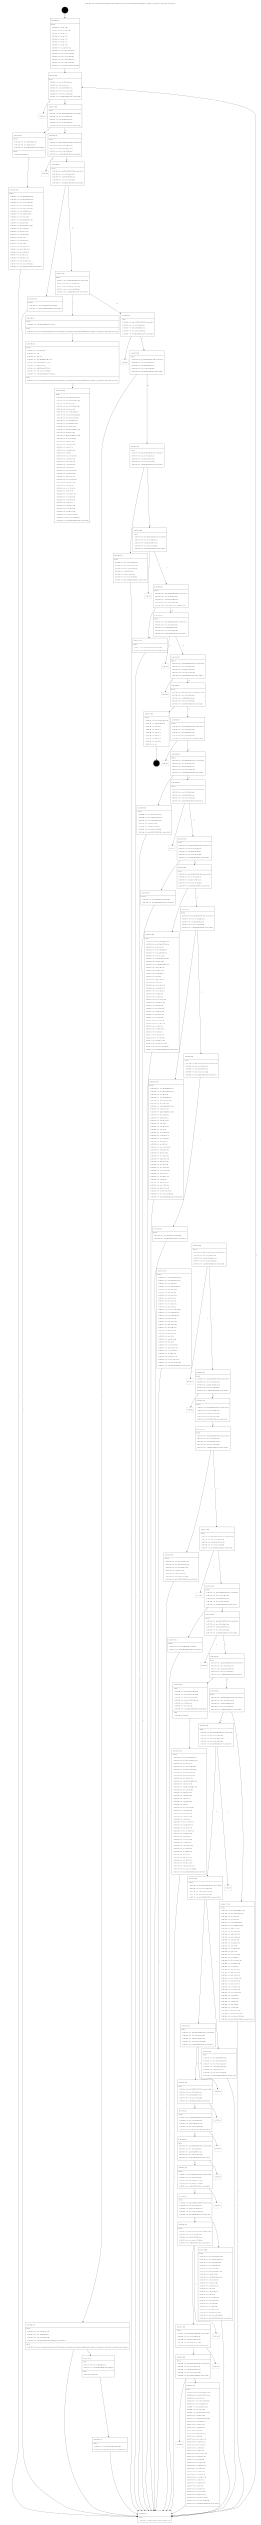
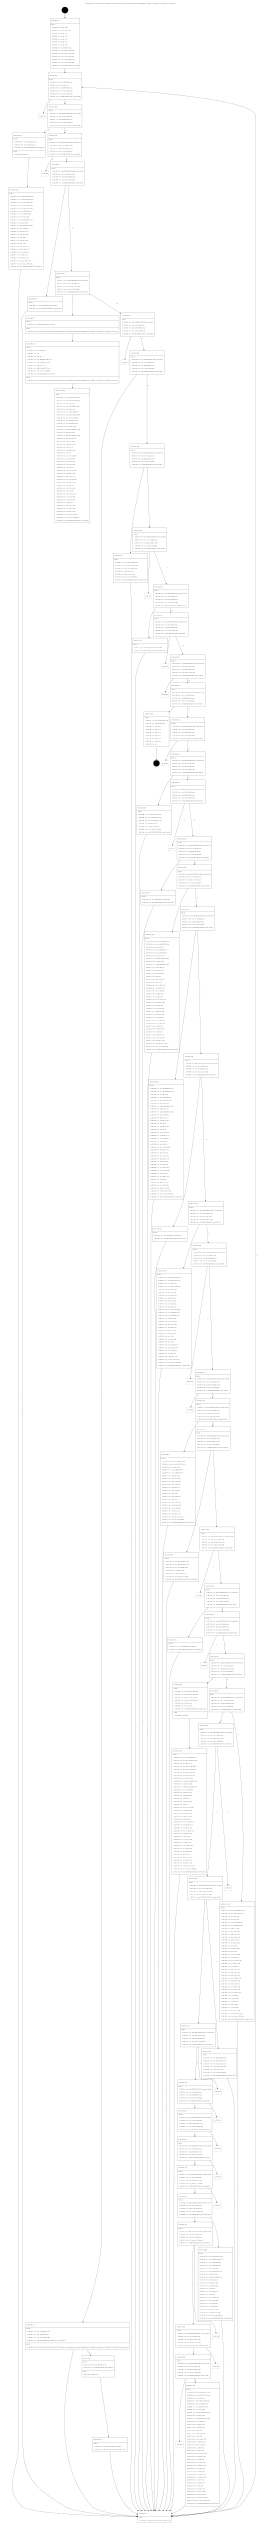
none -> (206, 1213)
none -> (178, 1489)
